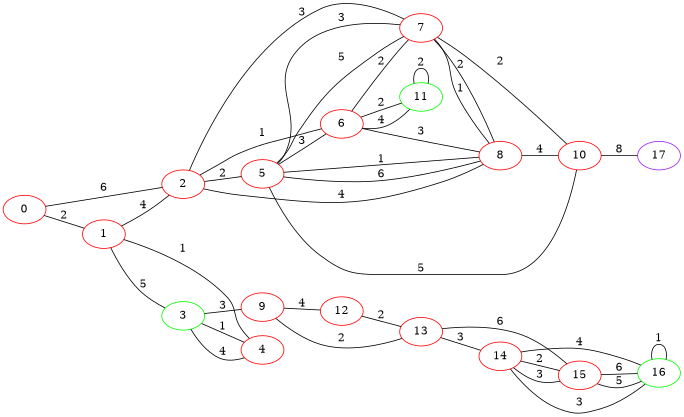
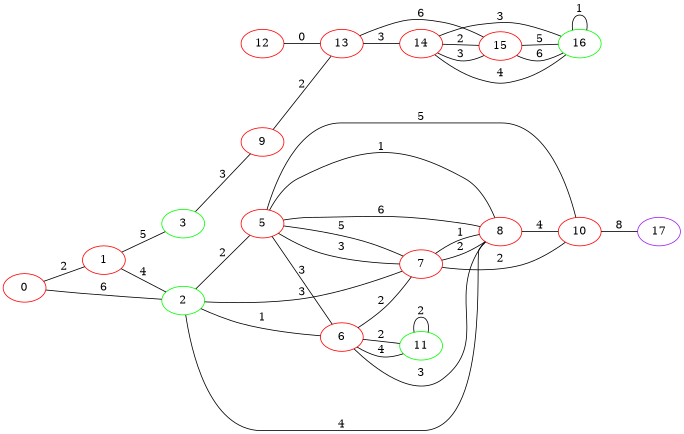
(183, 184) -> (183, 301)
(302, 309) -> none
(381, 315) -> (302, 38)
(263, 350) -> none
